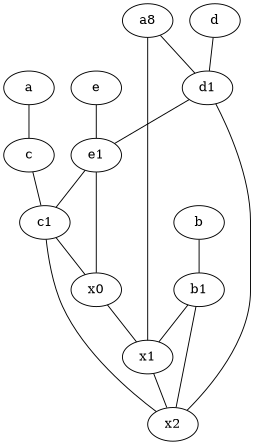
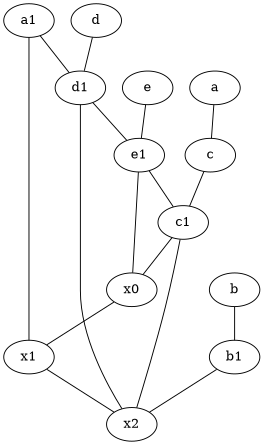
(148, 21) -> (29, 21)
(173, 323) -> none
